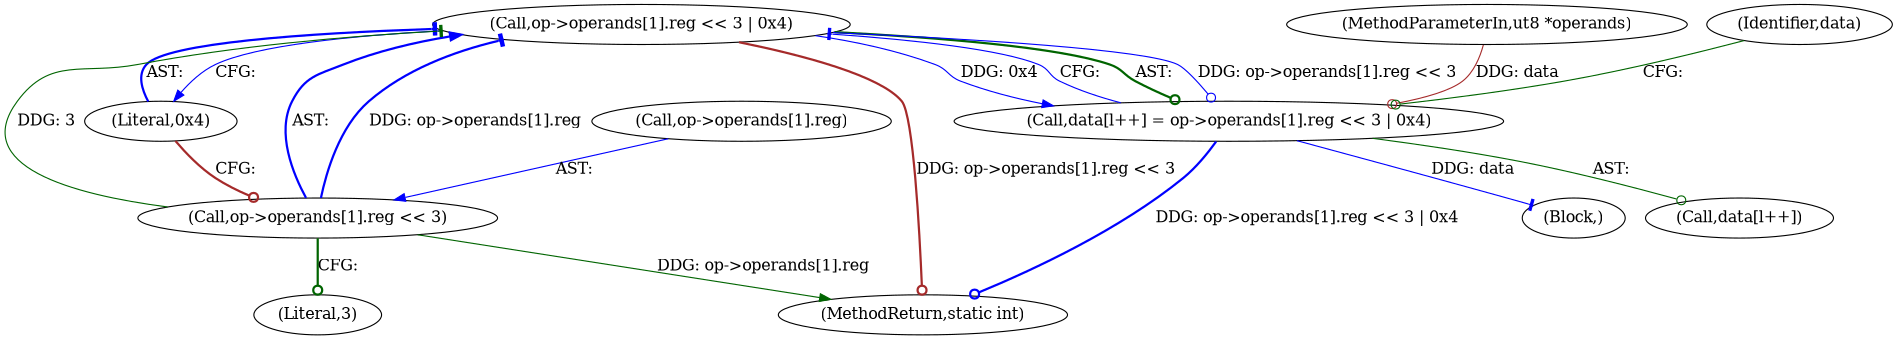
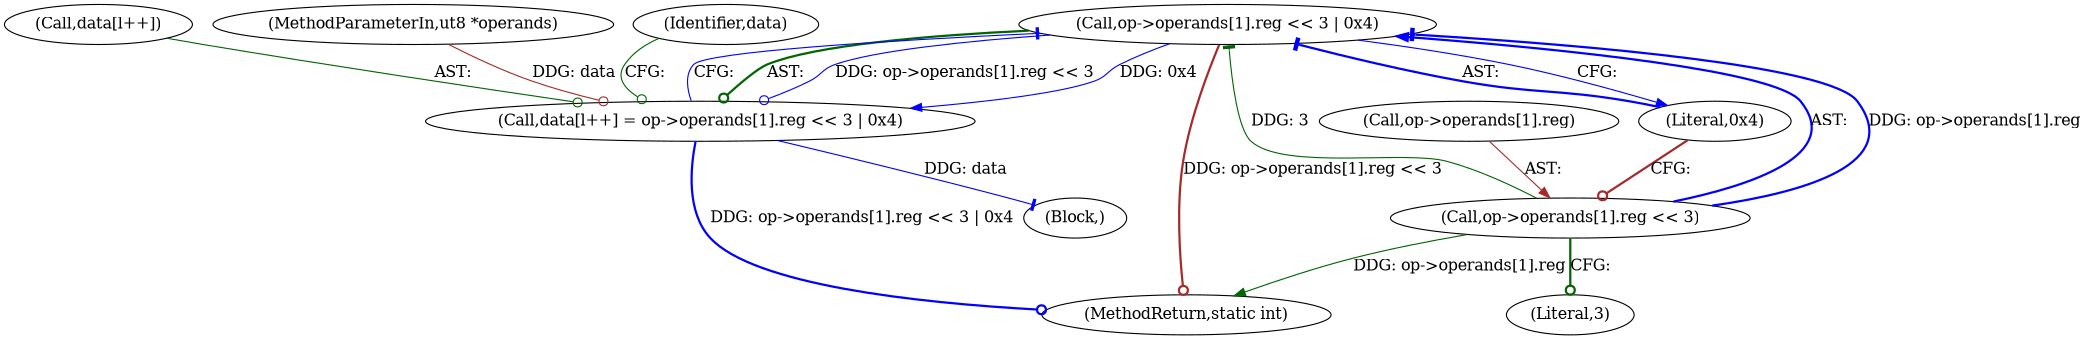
(1526, 163) -> (370, 71)
(537, 168) -> (1516, 166)
